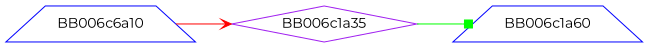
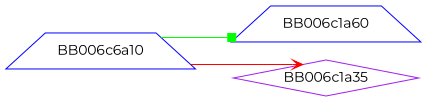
(440, 24) -> (193, 38)
